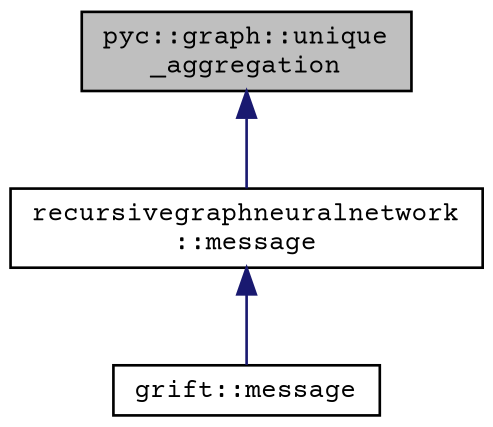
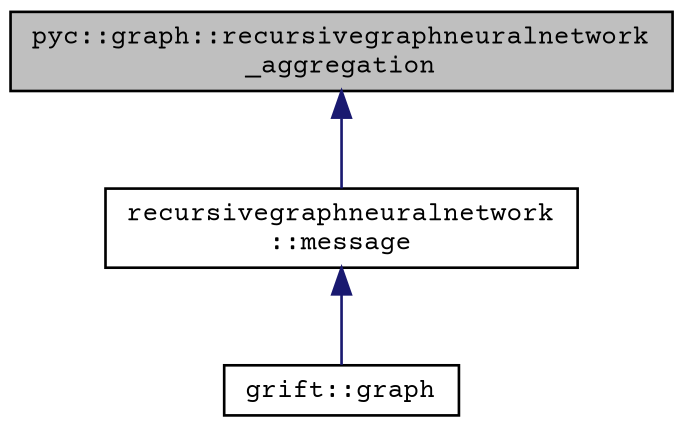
(247, 51) -> (342, 51)
(247, 390) -> (342, 390)
